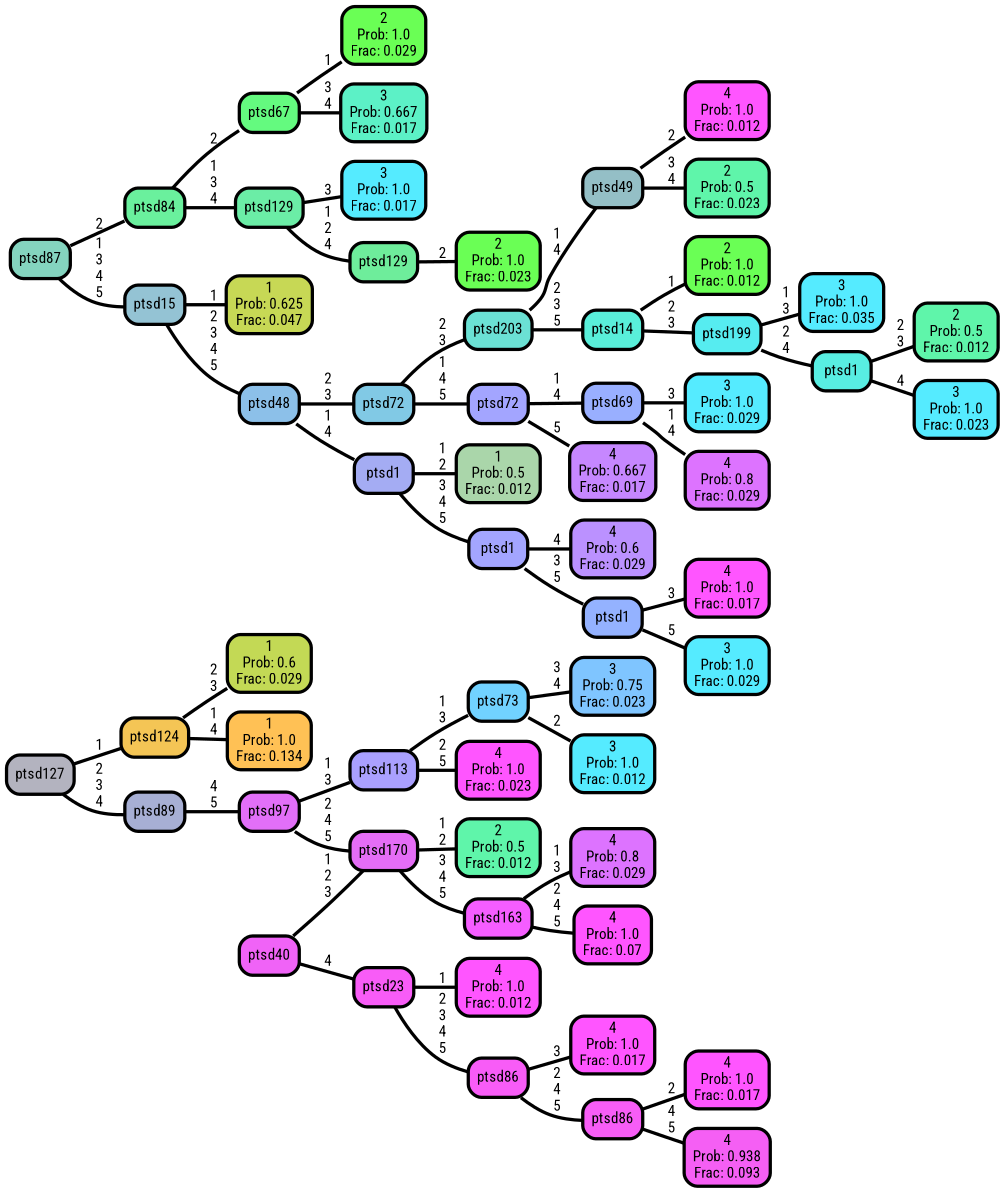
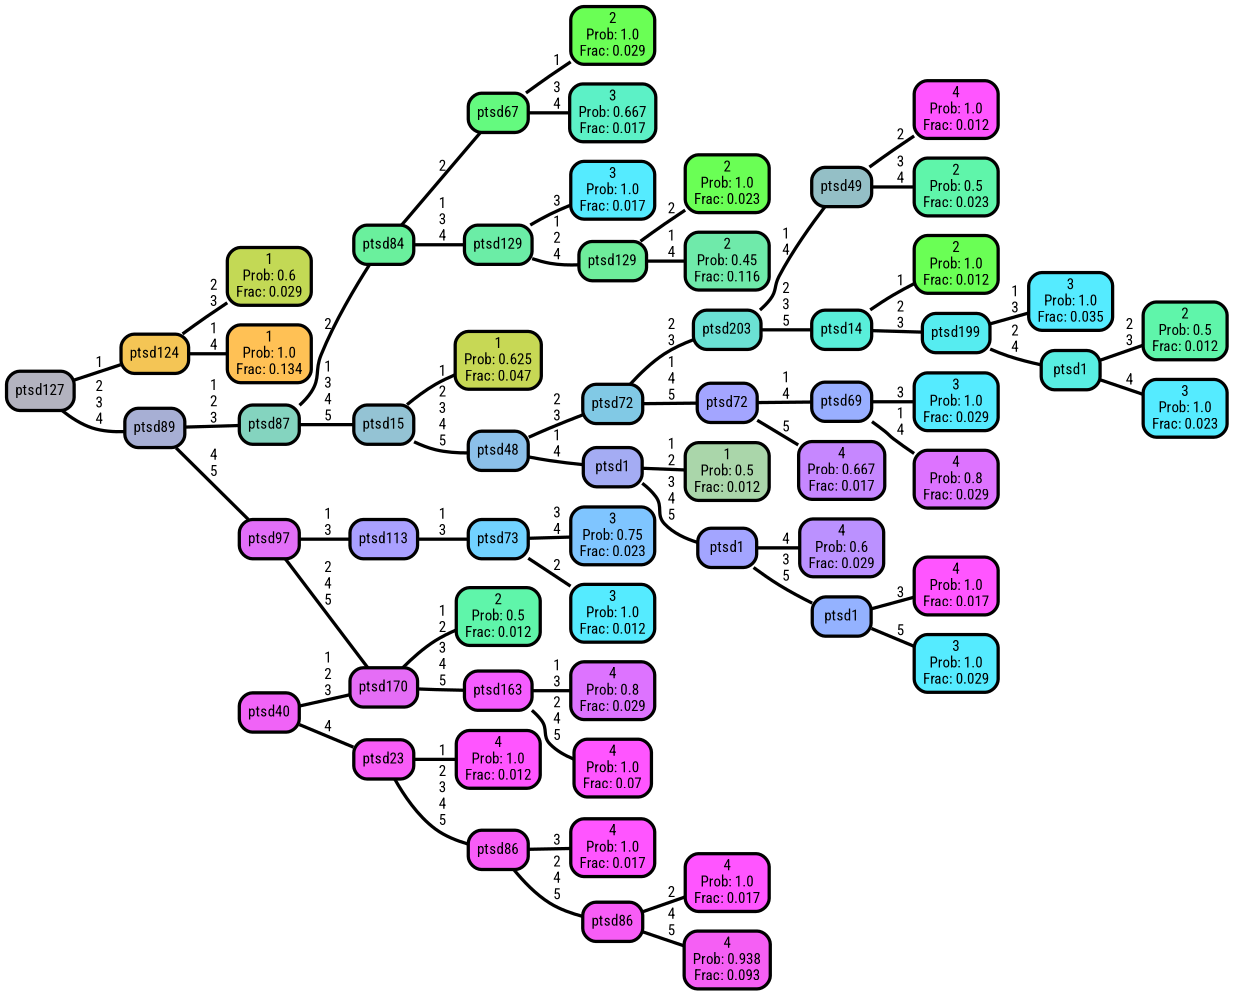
none -> (727, 261)
none -> (212, 426)
(498, 770) -> none
